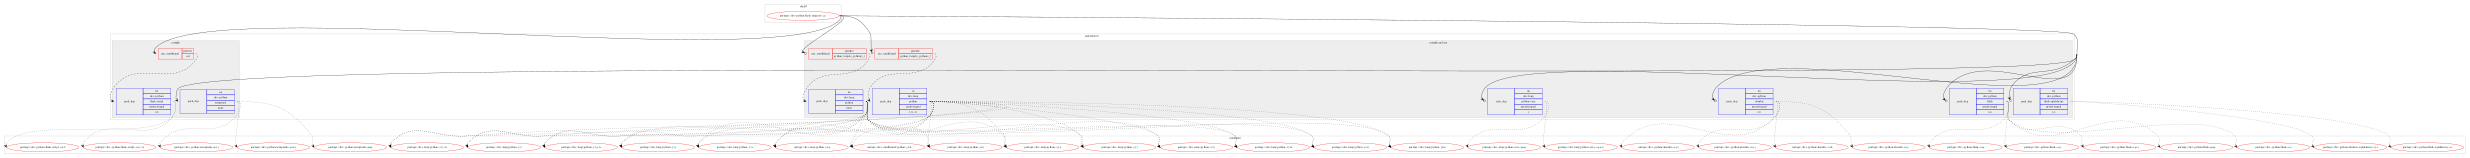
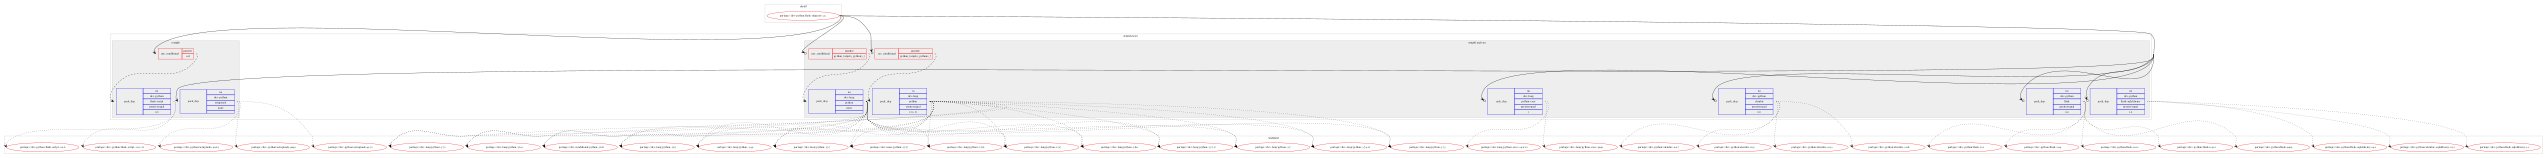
(1043, 147) -> (735, 147)
(2043, 147) -> (2120, 147)
none -> (2350, 147)
